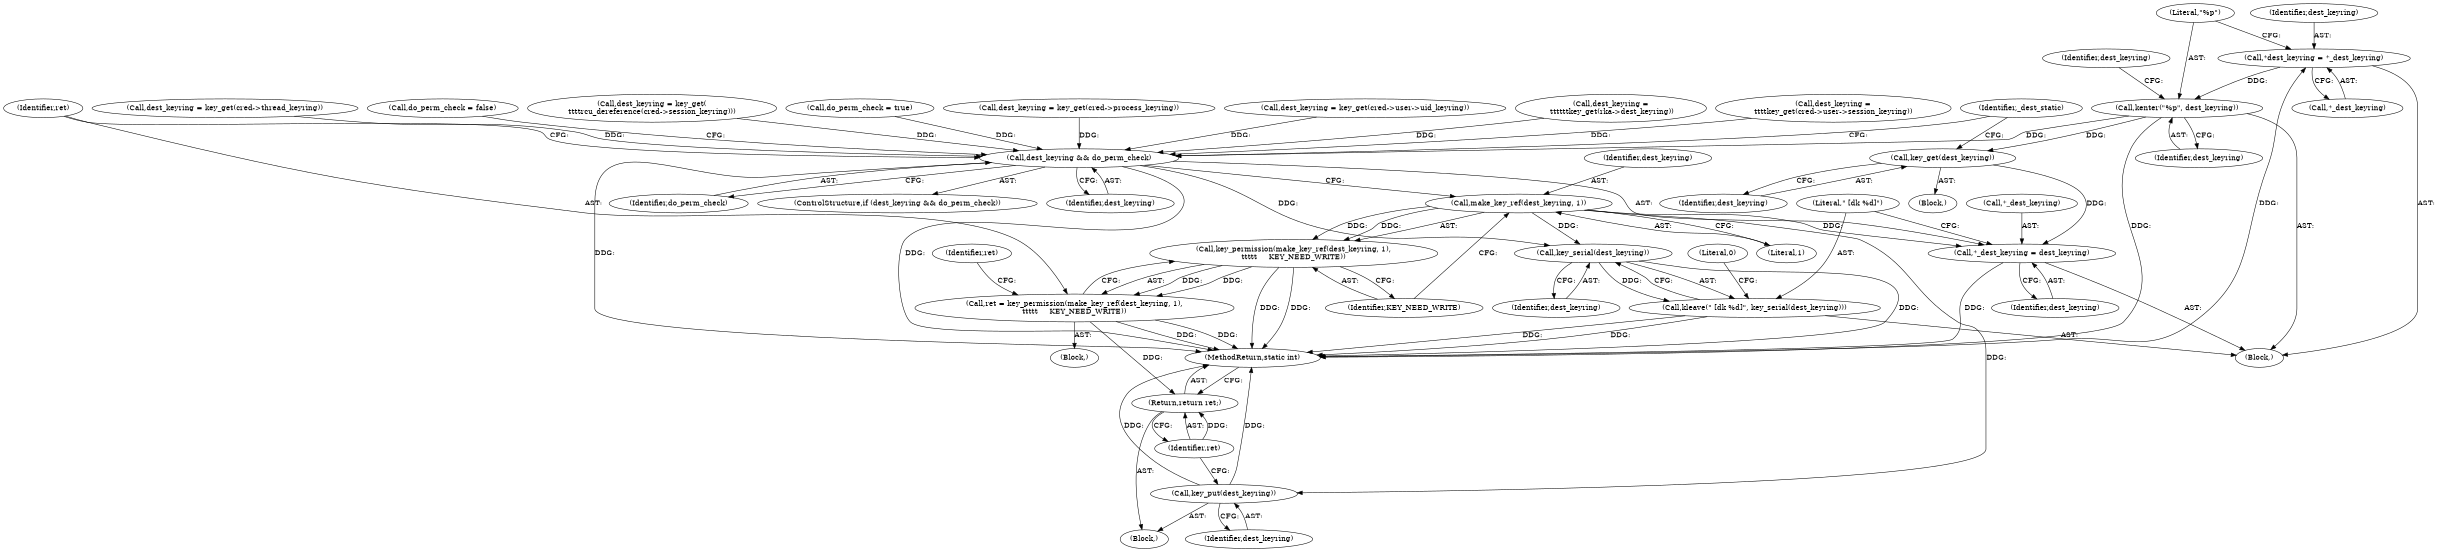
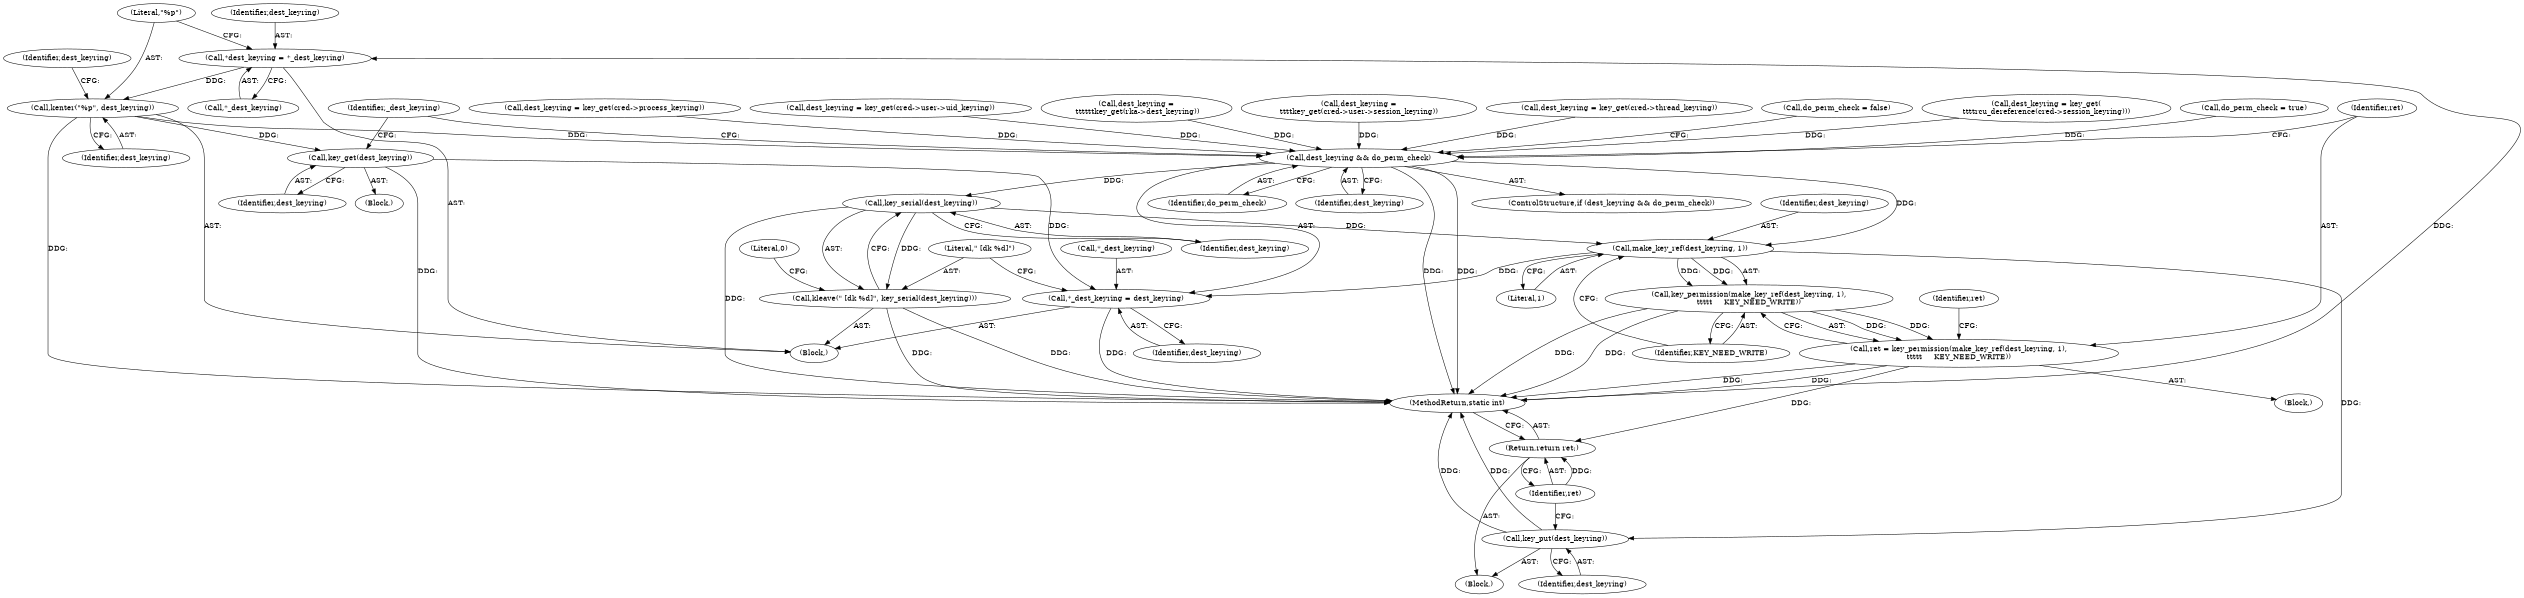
(2021, 108) -> (394, 108)
(1336, 181) -> (1908, 204)
(1554, 227) -> (1294, 226)
none -> (886, 399)
